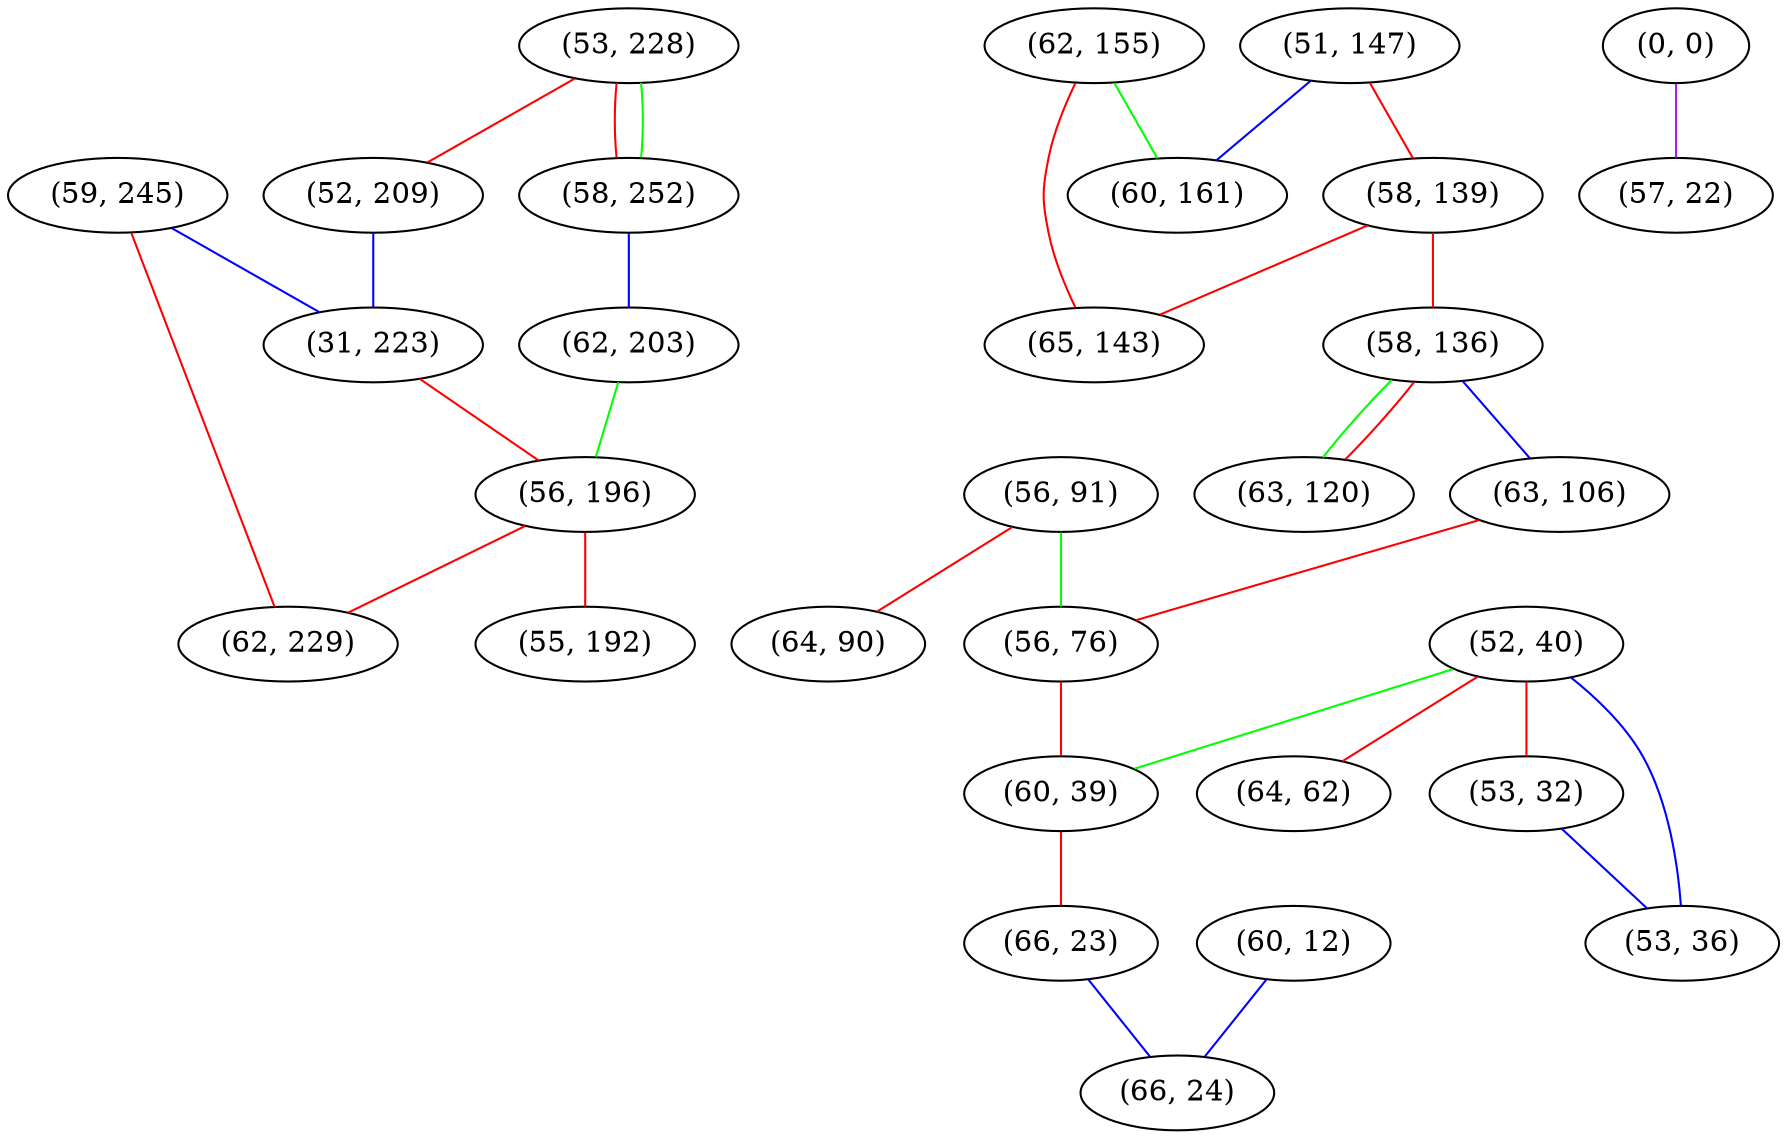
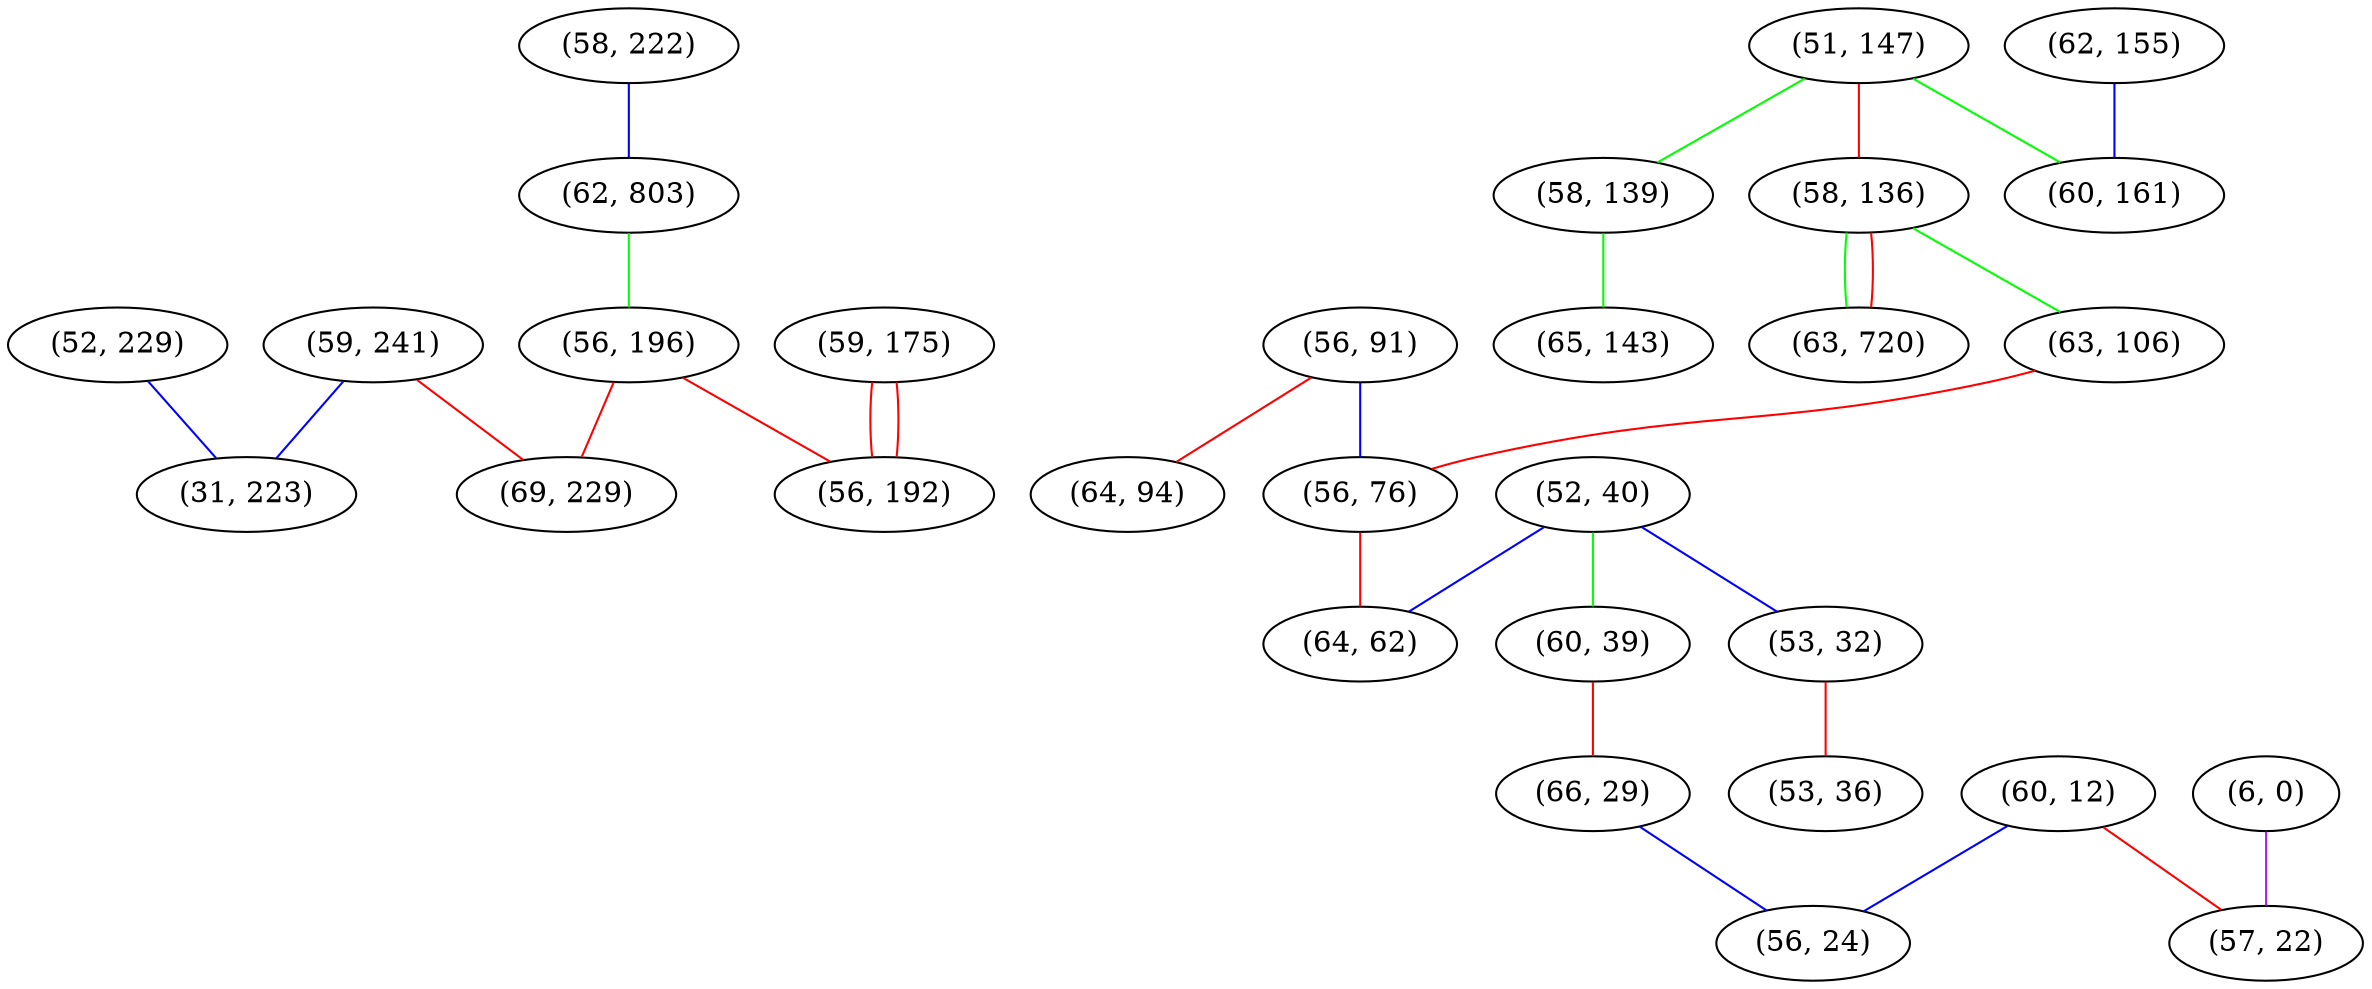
(629, 46) -> none
(1676, 46) -> (2266, 794)
(1136, 121) -> (2114, 121)
(1264, 121) -> (1987, 121)
(1391, 121) -> (1731, 121)
(118, 195) -> (373, 345)
(373, 195) -> (118, 345)
(629, 195) -> (629, 46)
(1044, 195) -> none
(1264, 270) -> (1603, 270)
(1433, 270) -> (1859, 121)
(629, 345) -> (629, 195)
none -> (884, 345)
(479, 420) -> none
(1496, 420) -> (1987, 270)
(1304, 495) -> (1859, 345)
(1061, 570) -> (1360, 420)
(288, 644) -> (567, 495)
(585, 644) -> (884, 495)
(828, 644) -> (1128, 495)
(1061, 719) -> (1360, 570)
(1410, 719) -> (1477, 569)
(1526, 719) -> (1709, 569)
(1653, 778) -> none
(1604, 869) -> (1826, 719)
none -> (2162, 869)
(1061, 943) -> (1593, 794)
(1177, 1093) -> (1813, 943)
